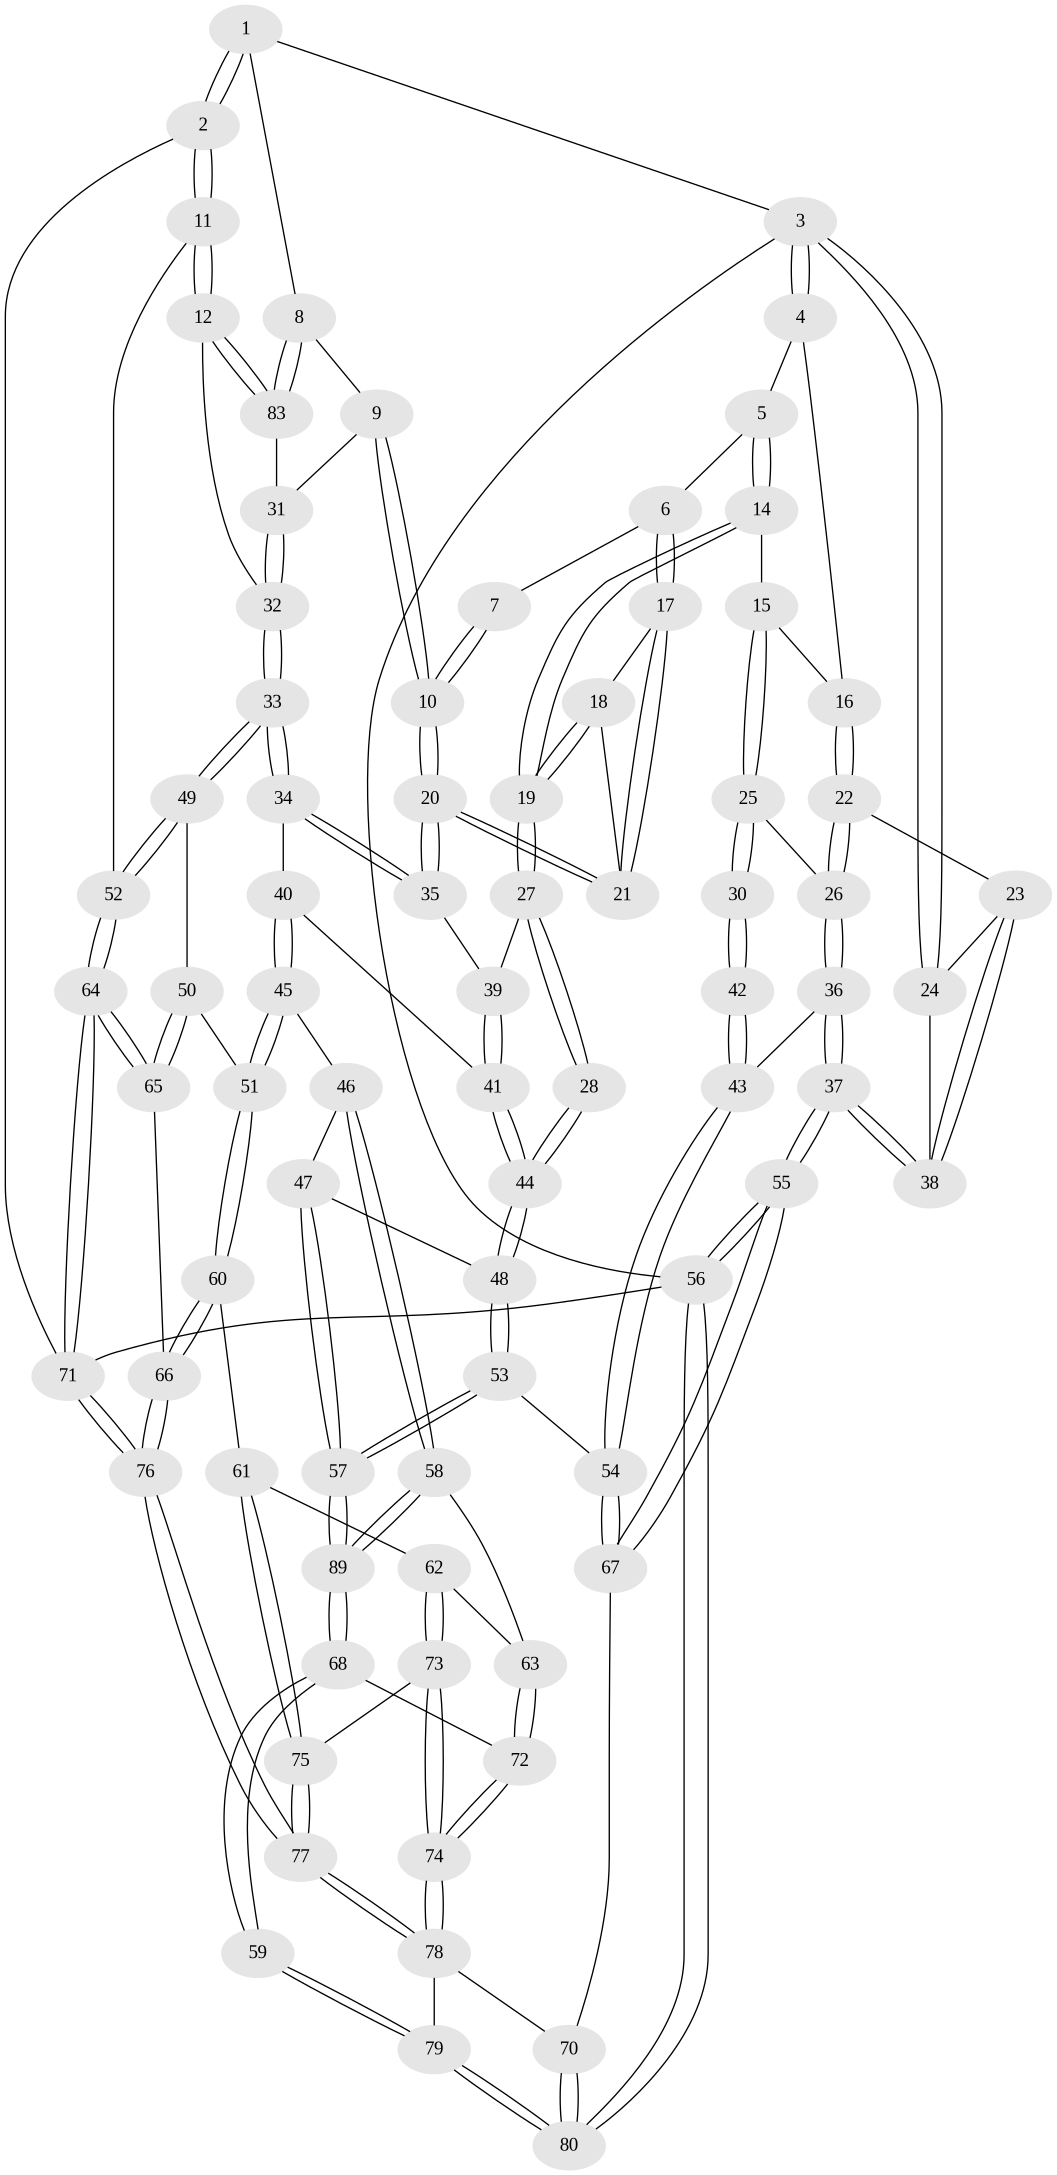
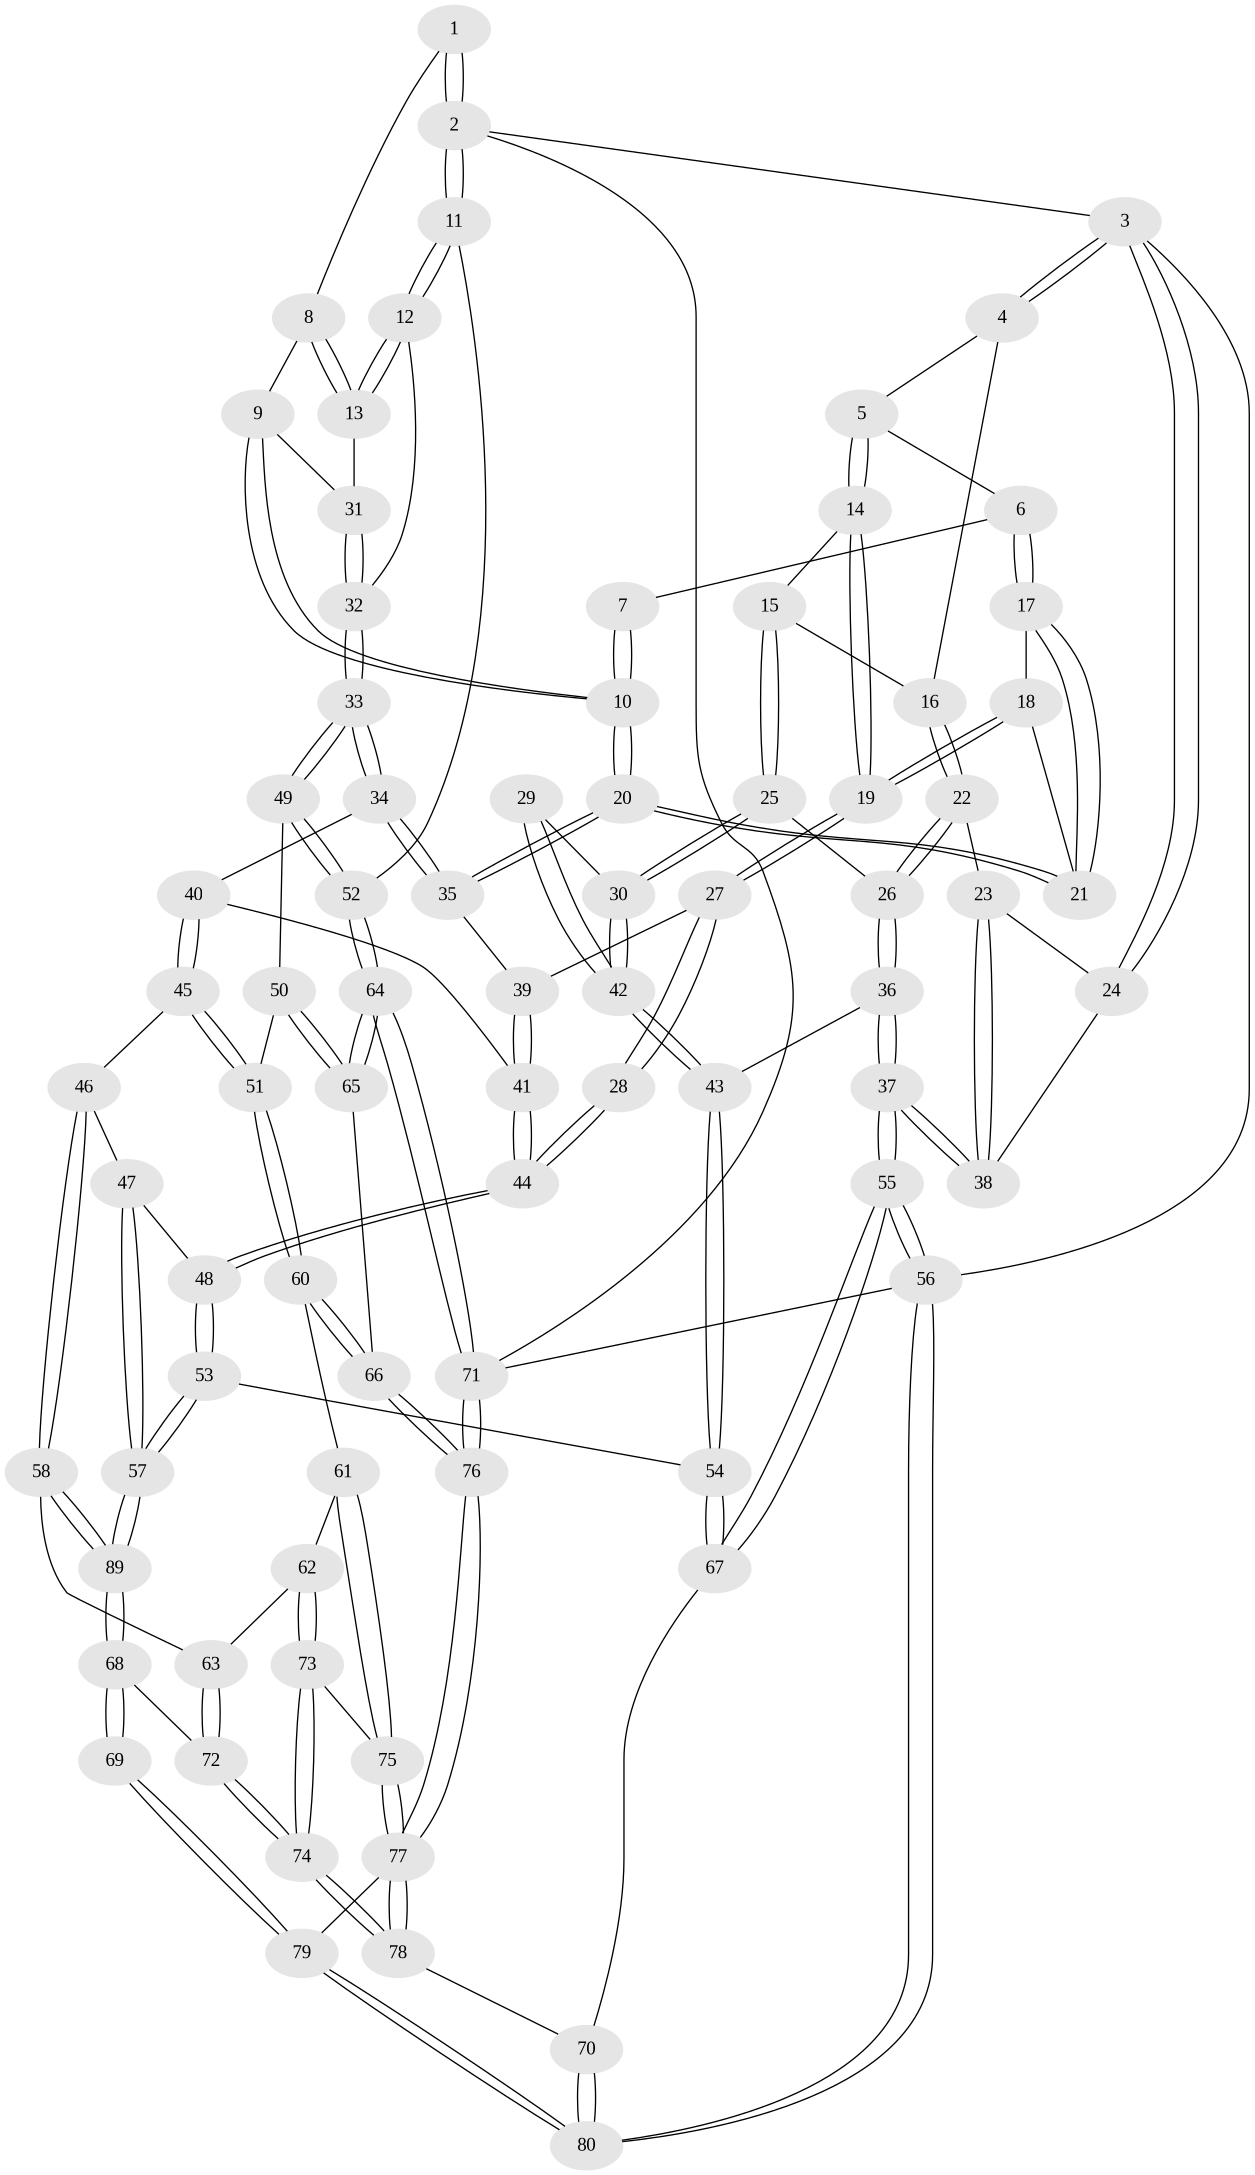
(523, 126) -> (790, 174)
(277, 414) -> (354, 414)
none -> (526, 799)
(258, 1953) -> (115, 1761)
(434, 2002) -> (362, 1894)
